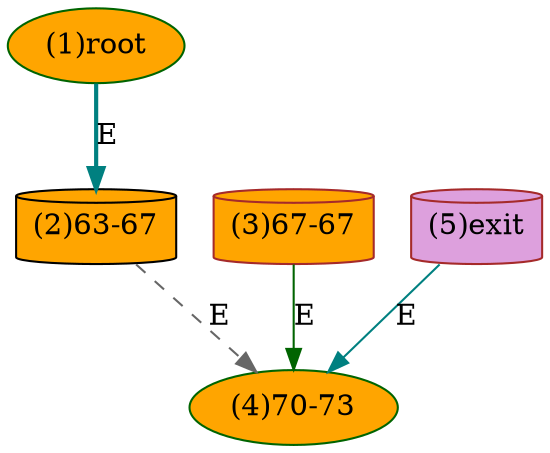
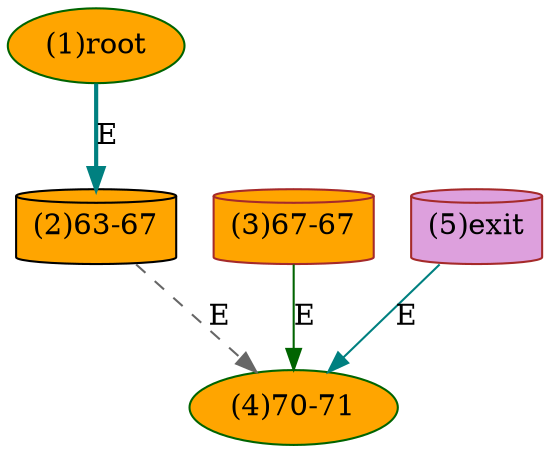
(294, 408) -> (294, 408)
